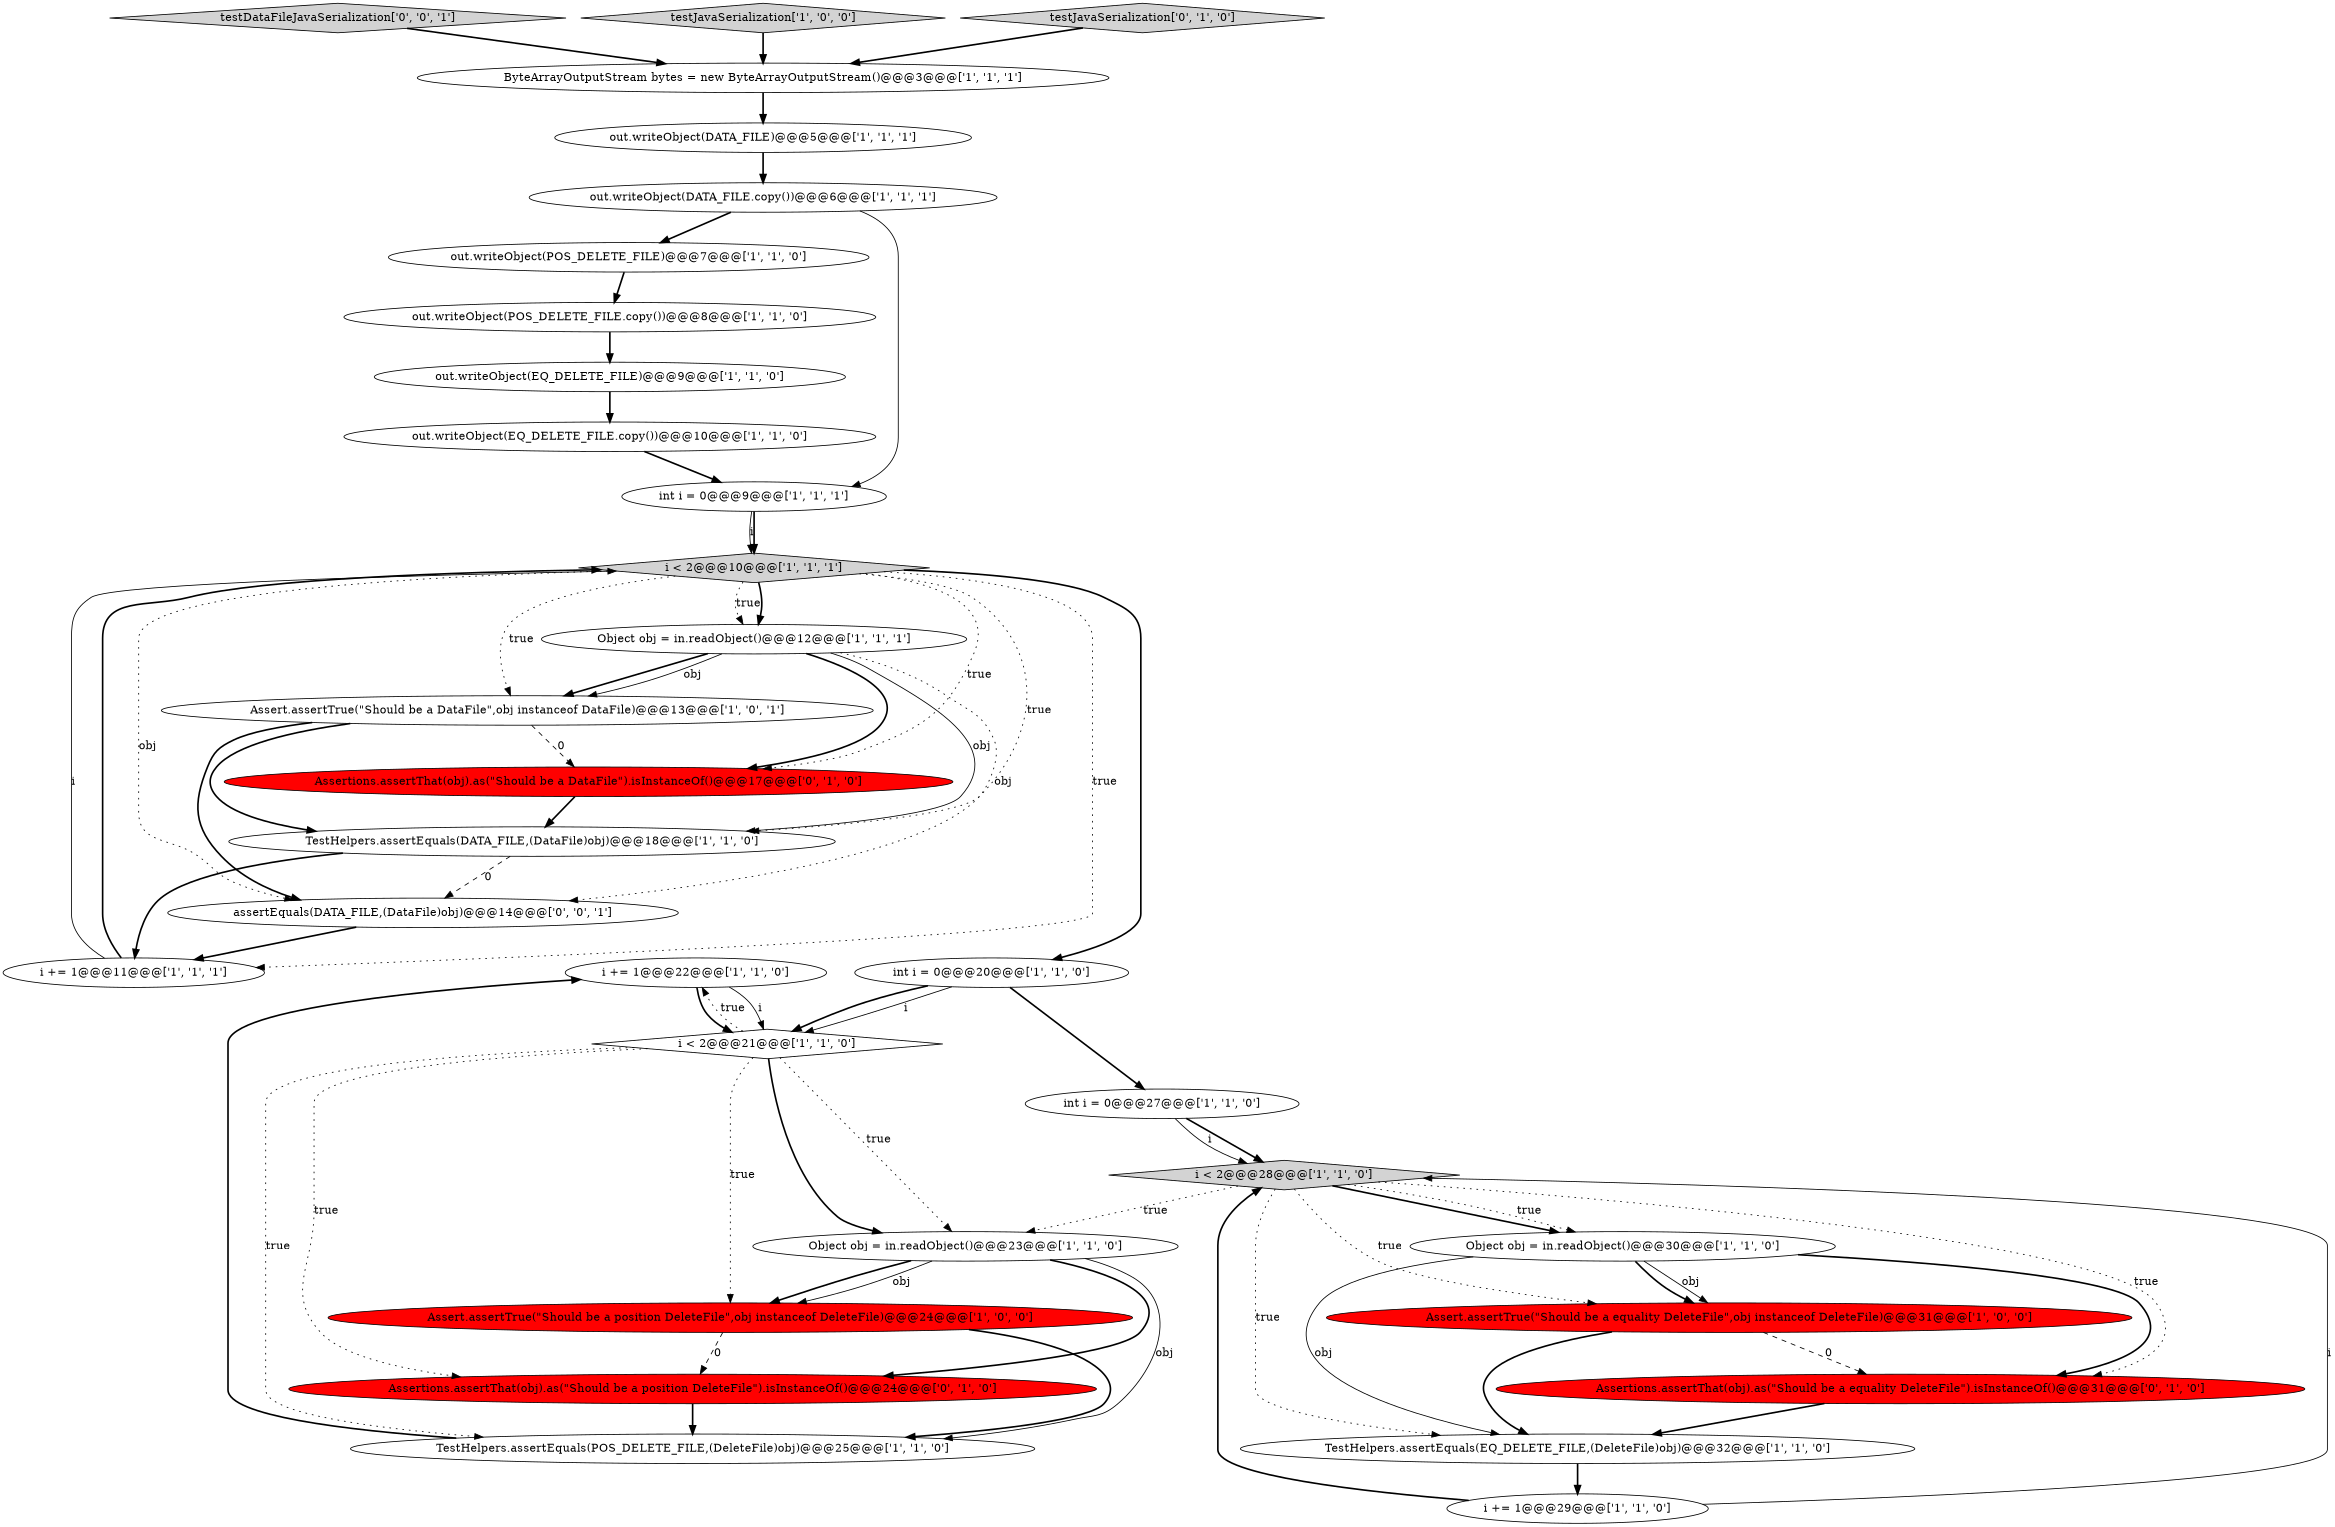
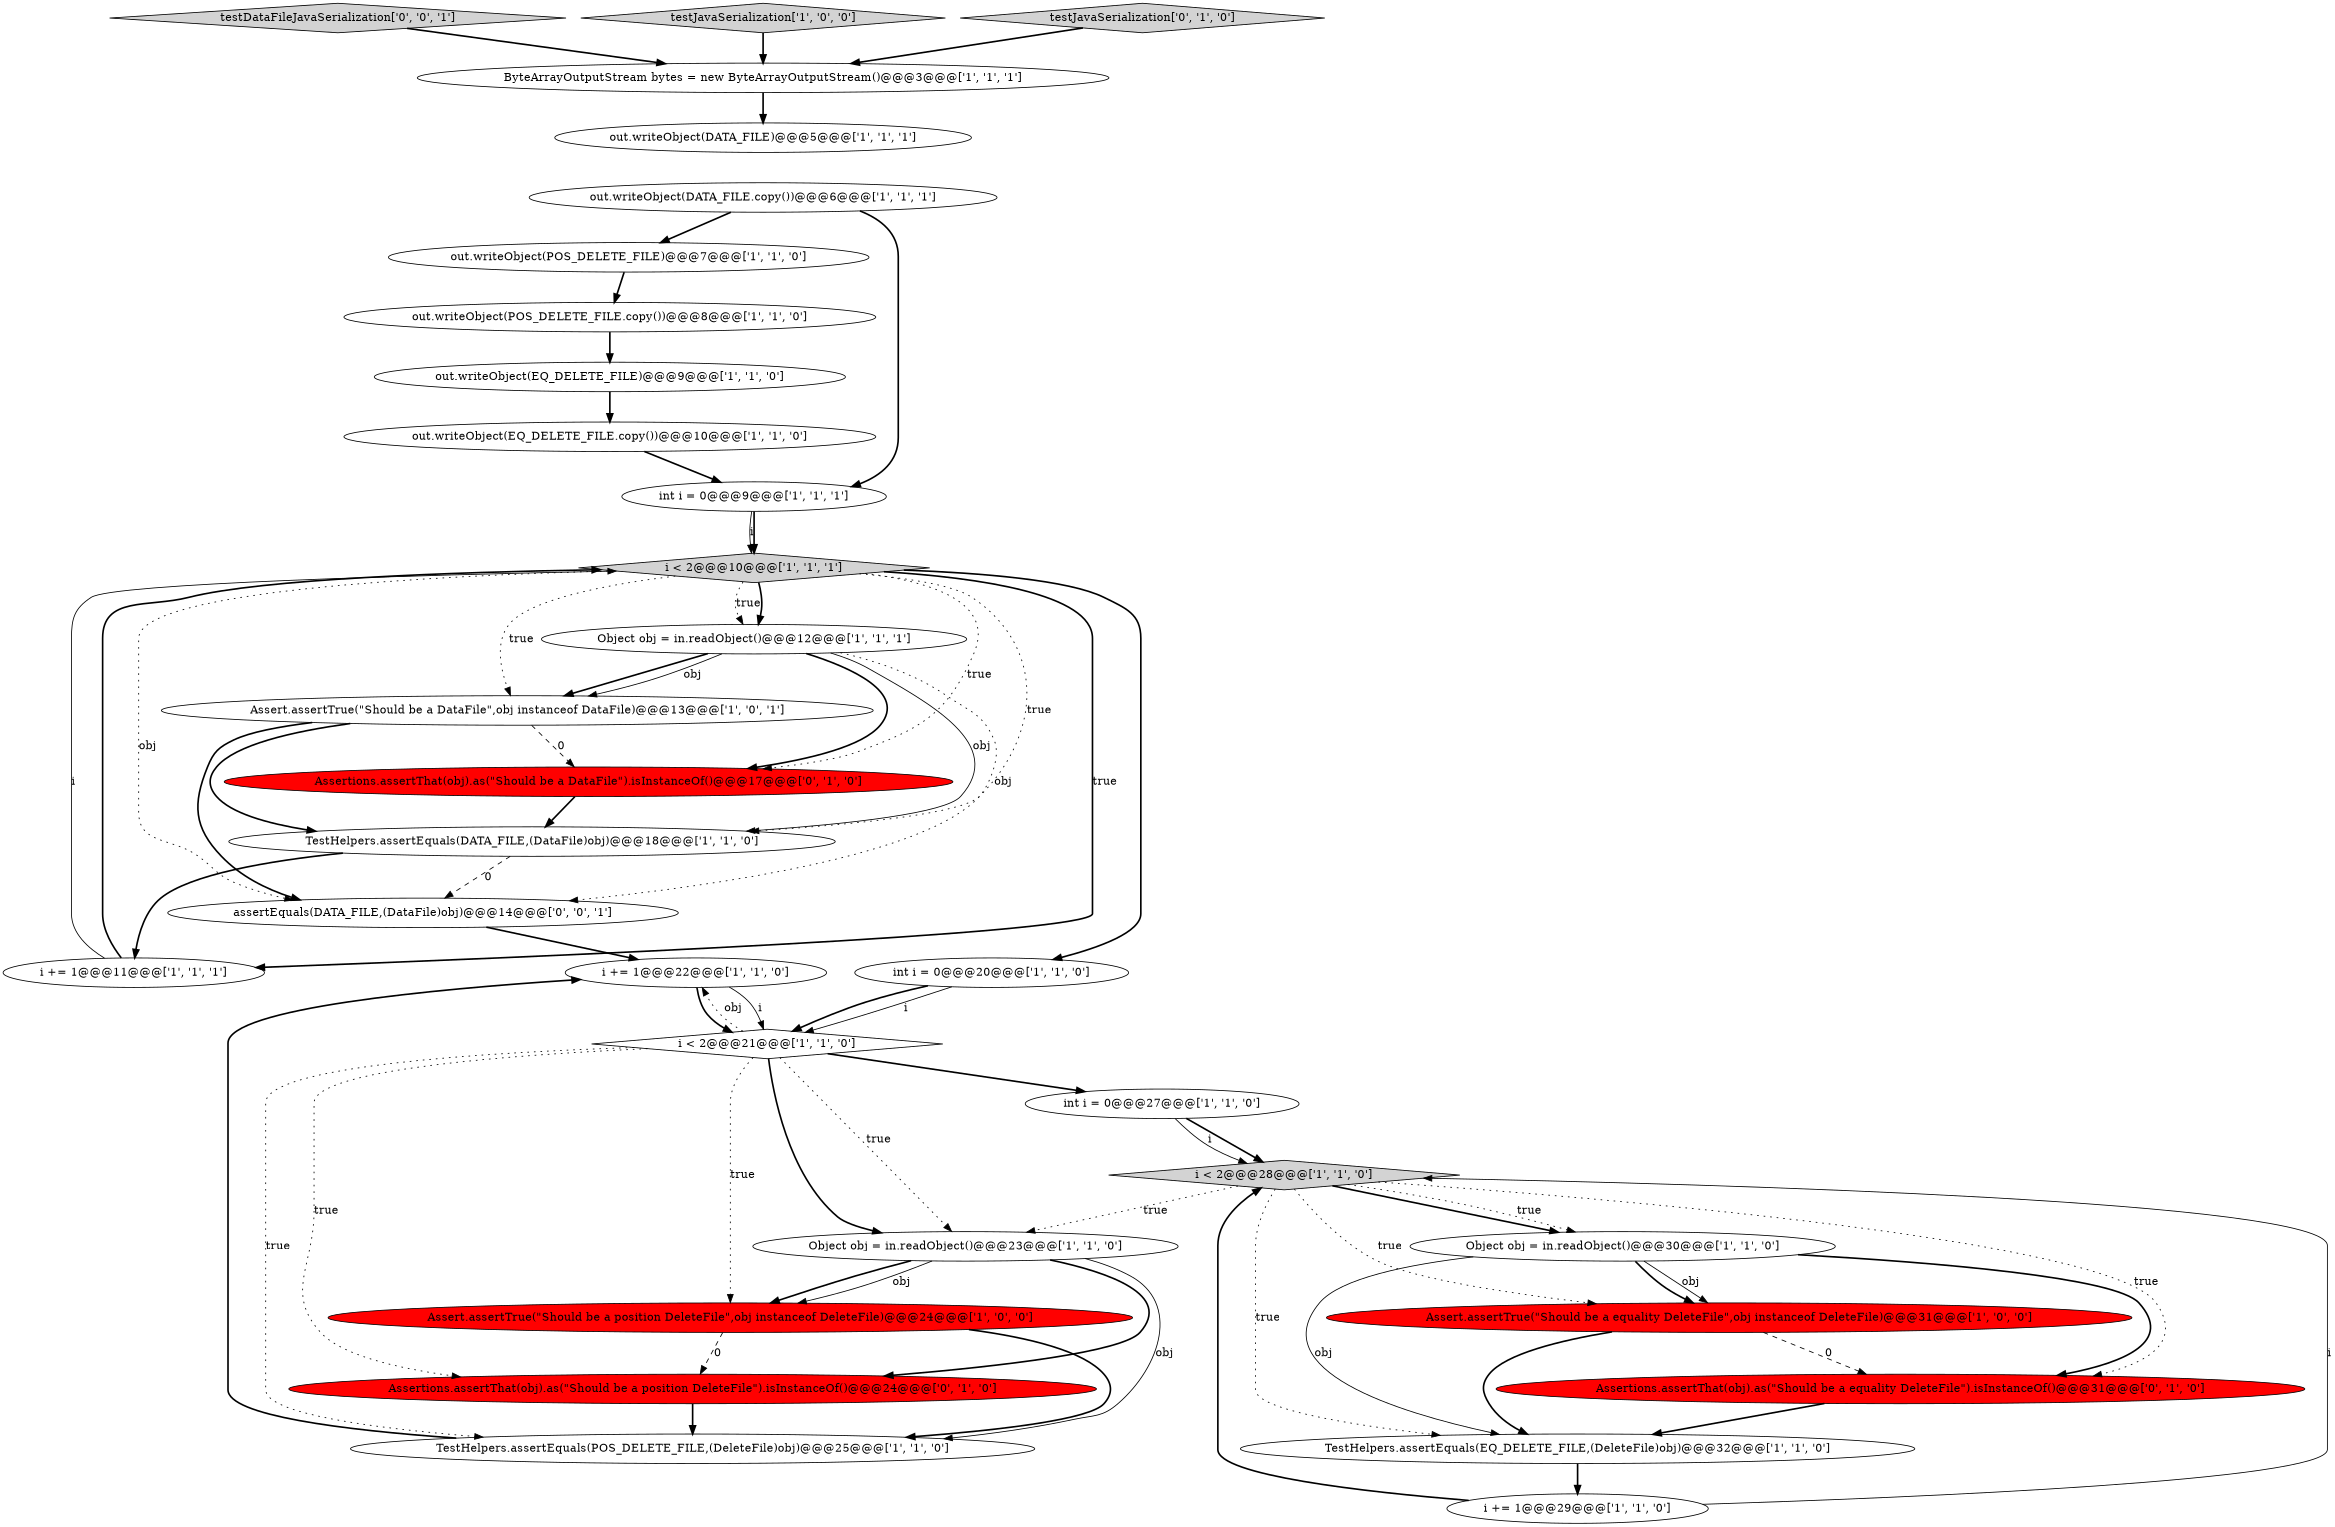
(763, 164) -> none
(898, 347) -> (898, 347)
(932, 935) -> (932, 935)
(280, 943) -> (558, 942)
(733, 1008) -> (733, 1008)
(1074, 1036) -> (952, 1072)
